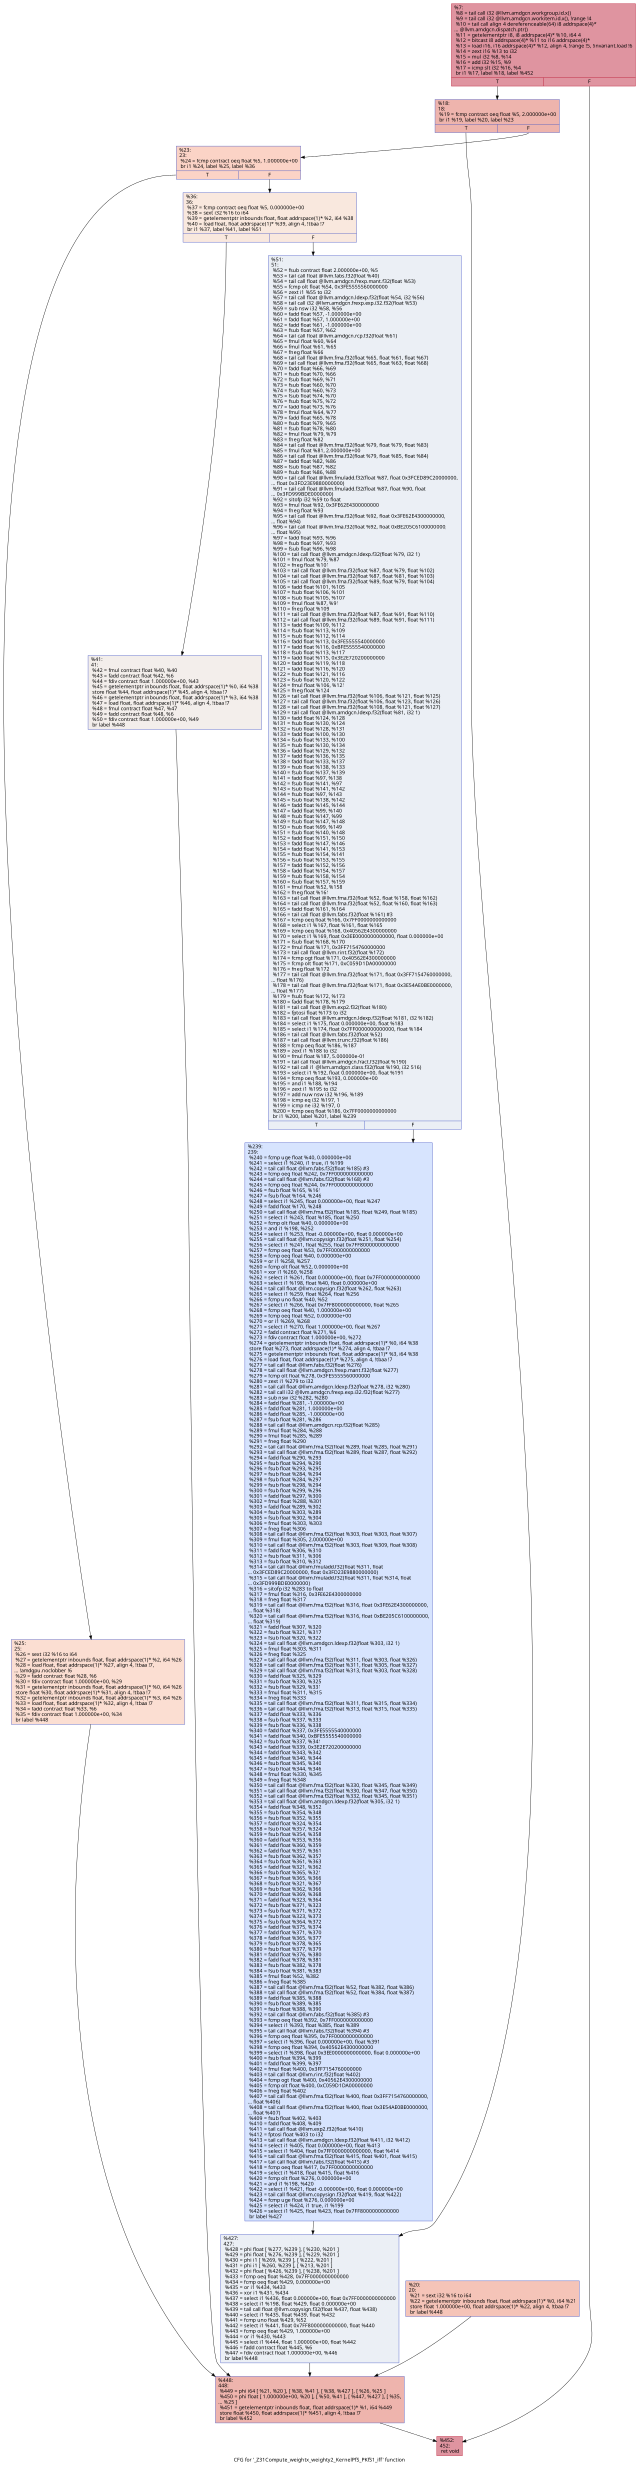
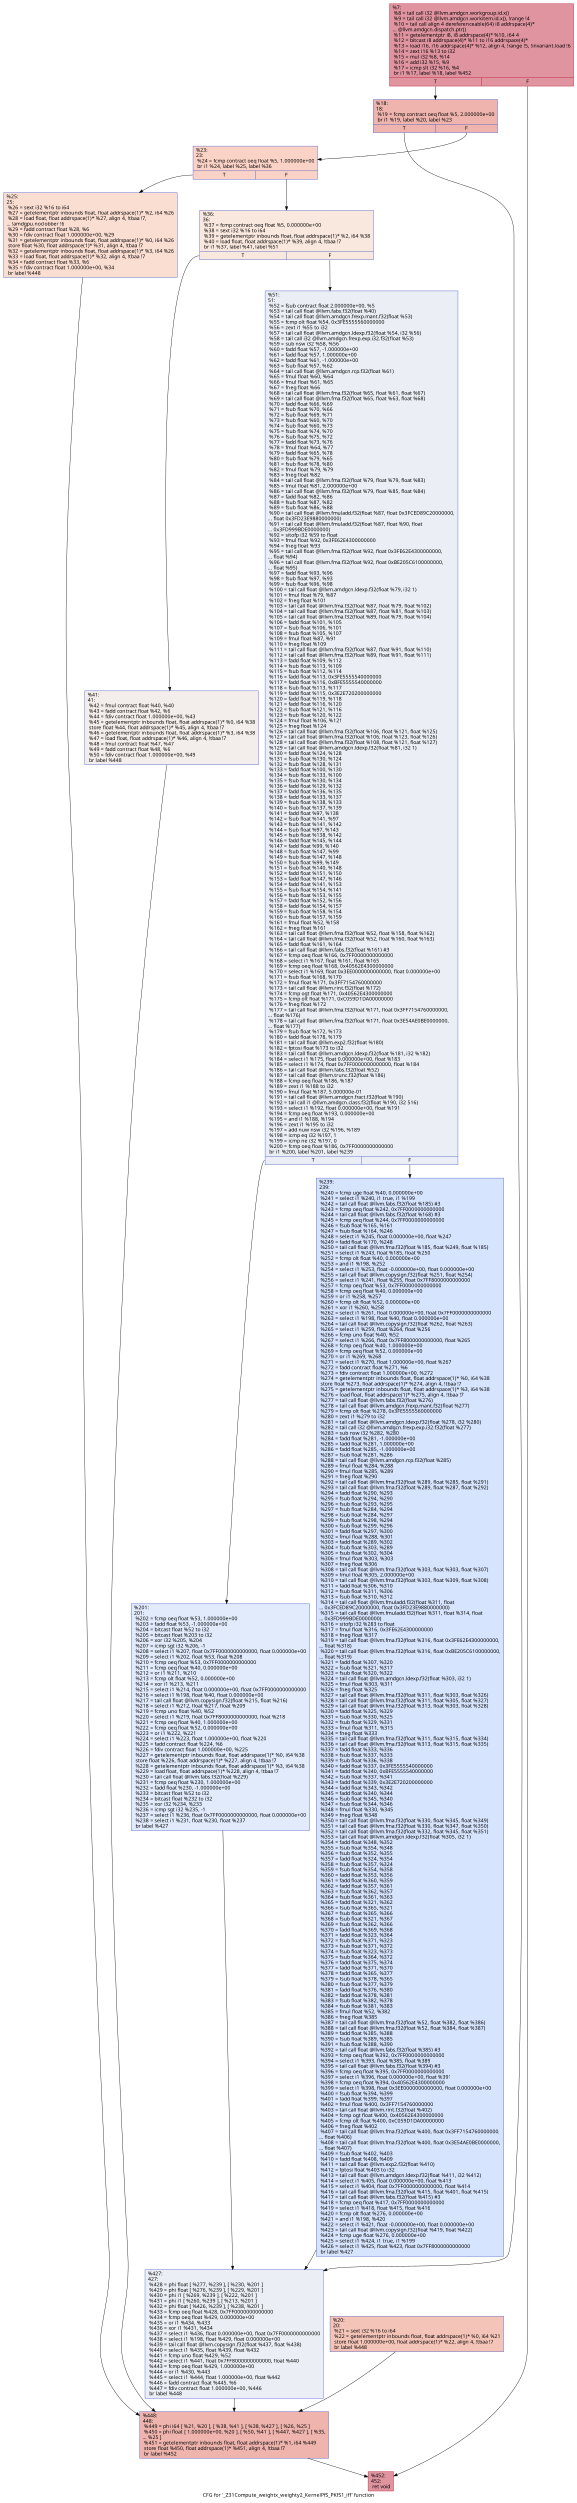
none -> (220, 1717)
